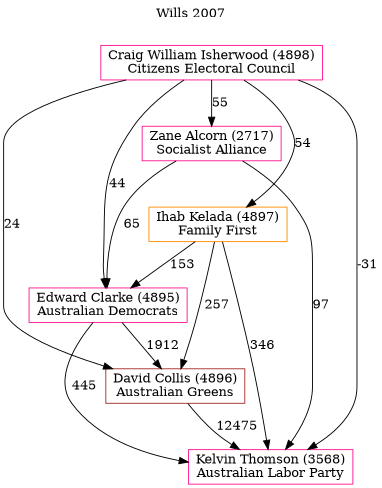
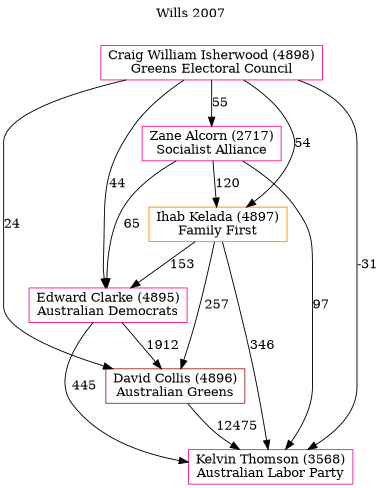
(212, 63) -> (212, 63)
none -> (214, 179)
